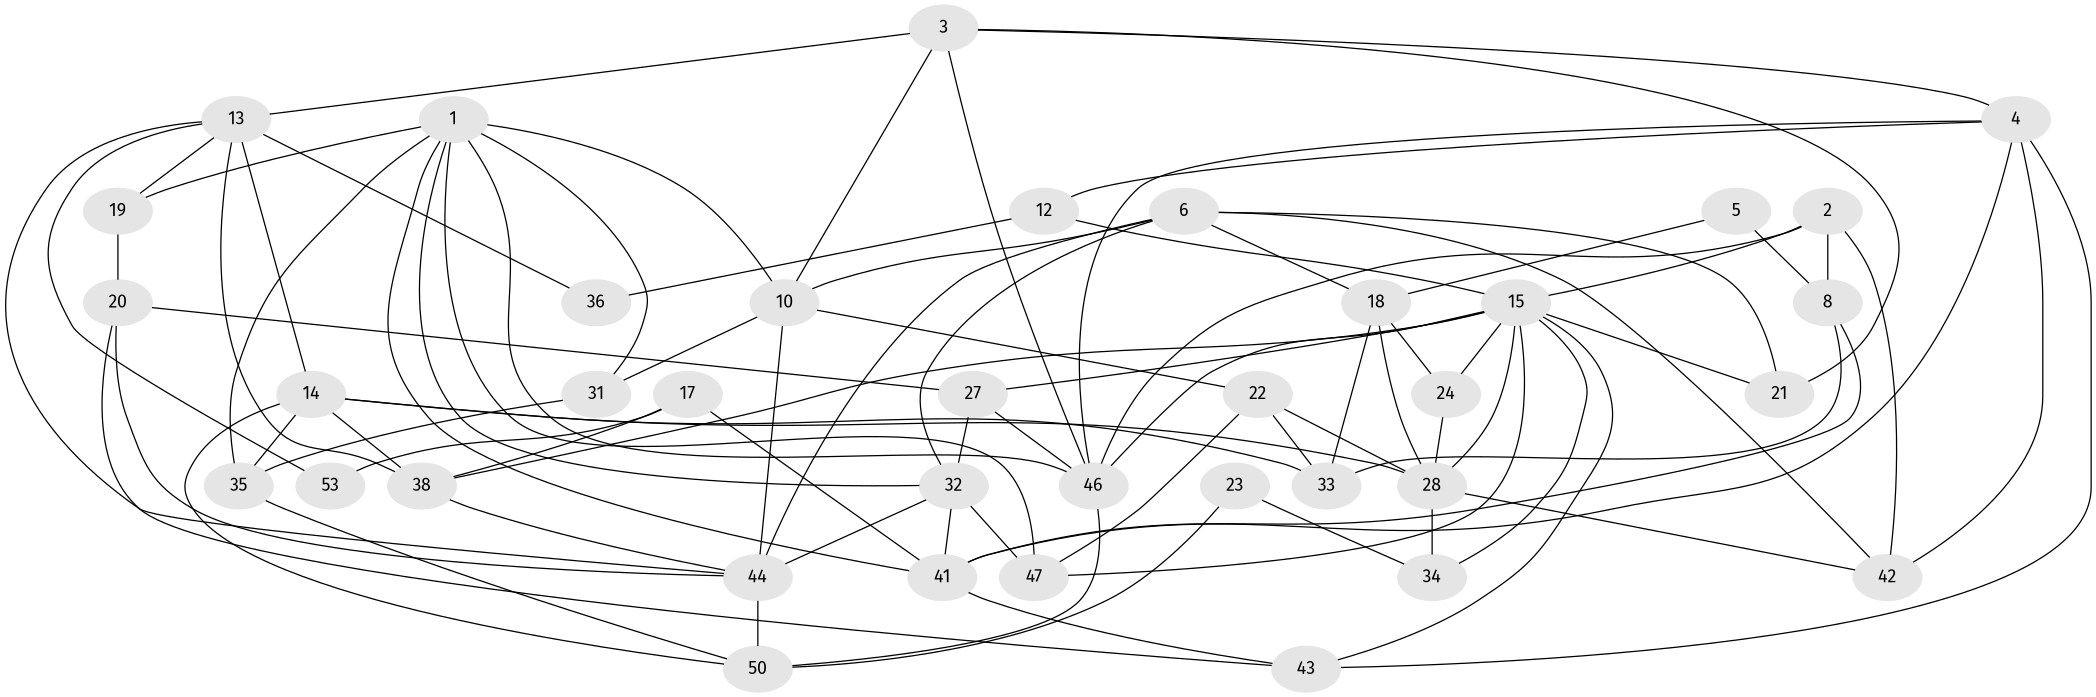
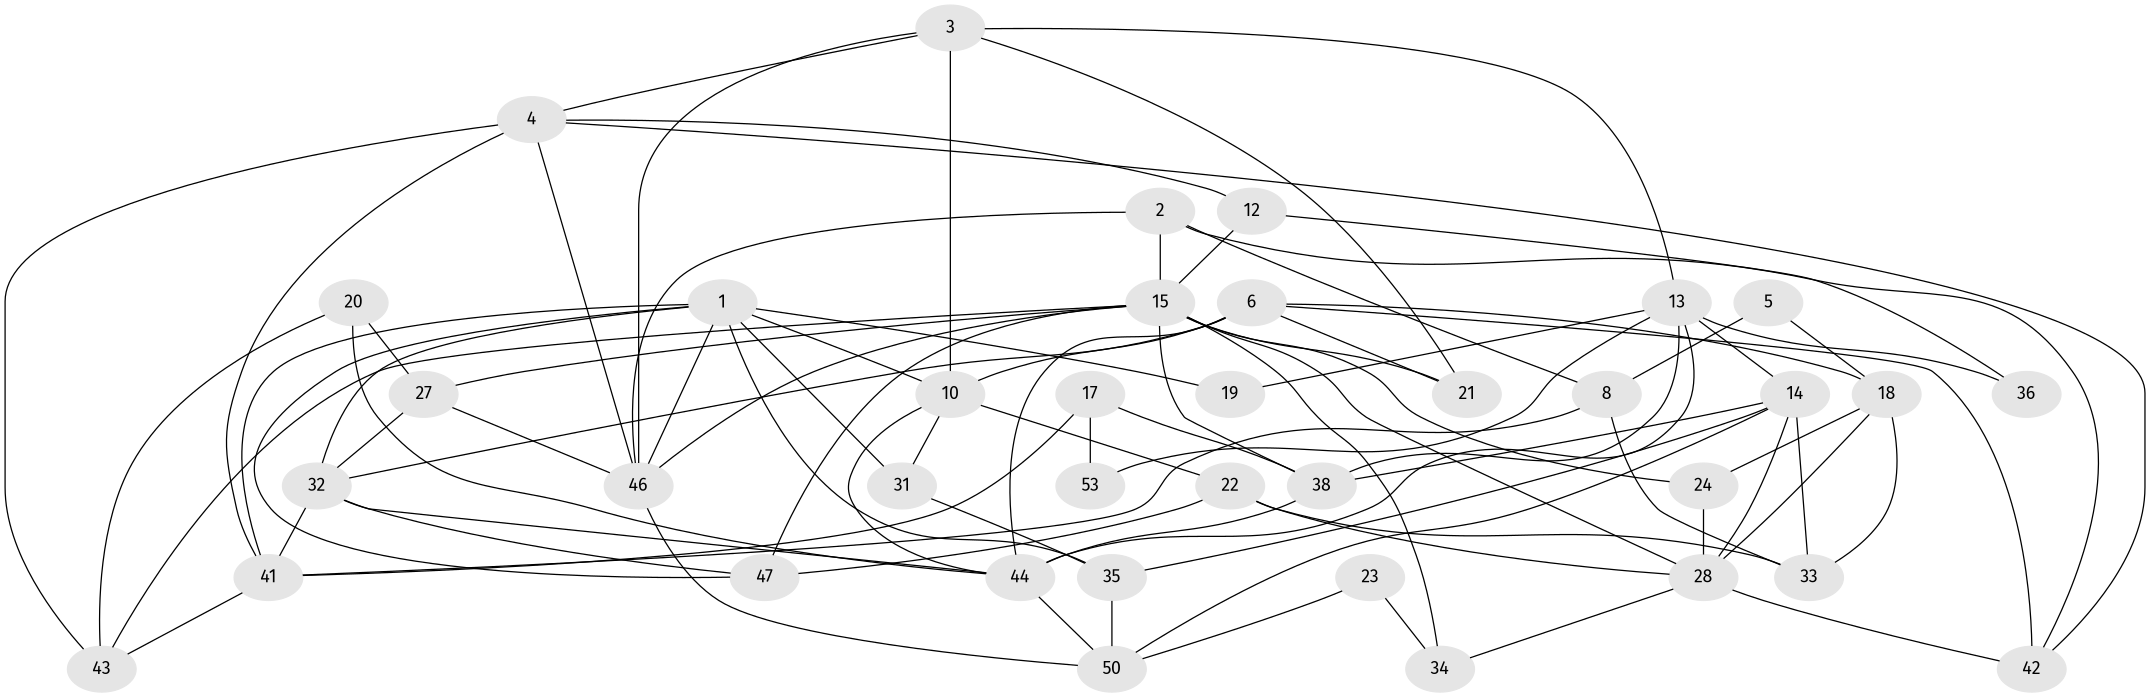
(118, 257) -> none
